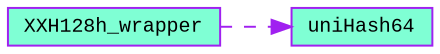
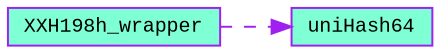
(114, 27) -> (114, 27)
